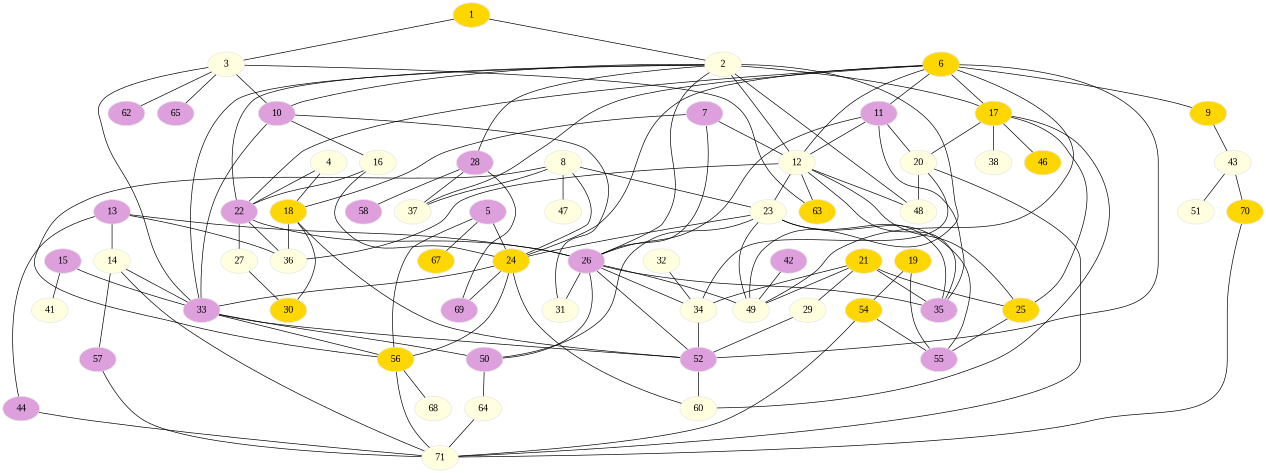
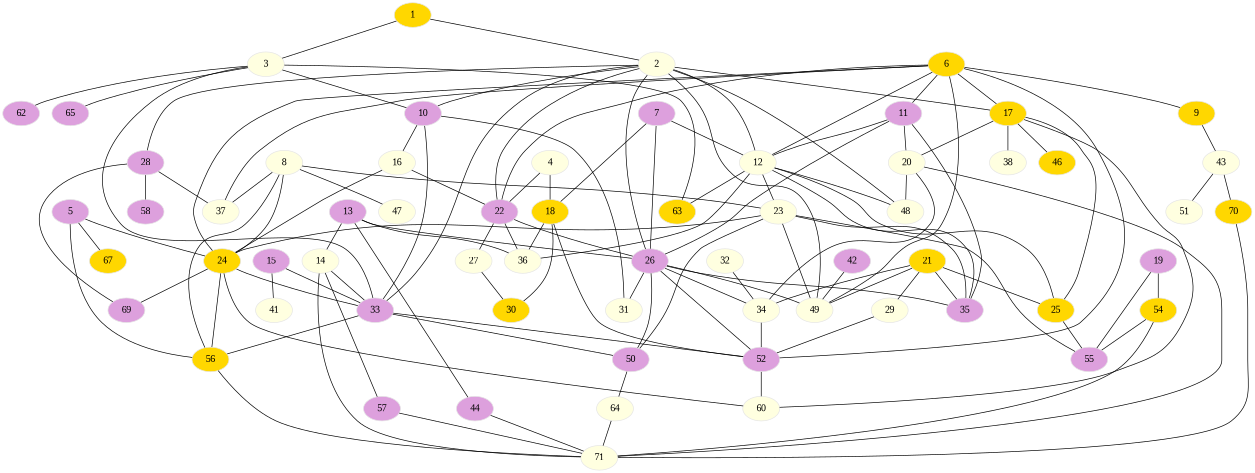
(913, 261) -> (1158, 261)
(433, 409) -> none
